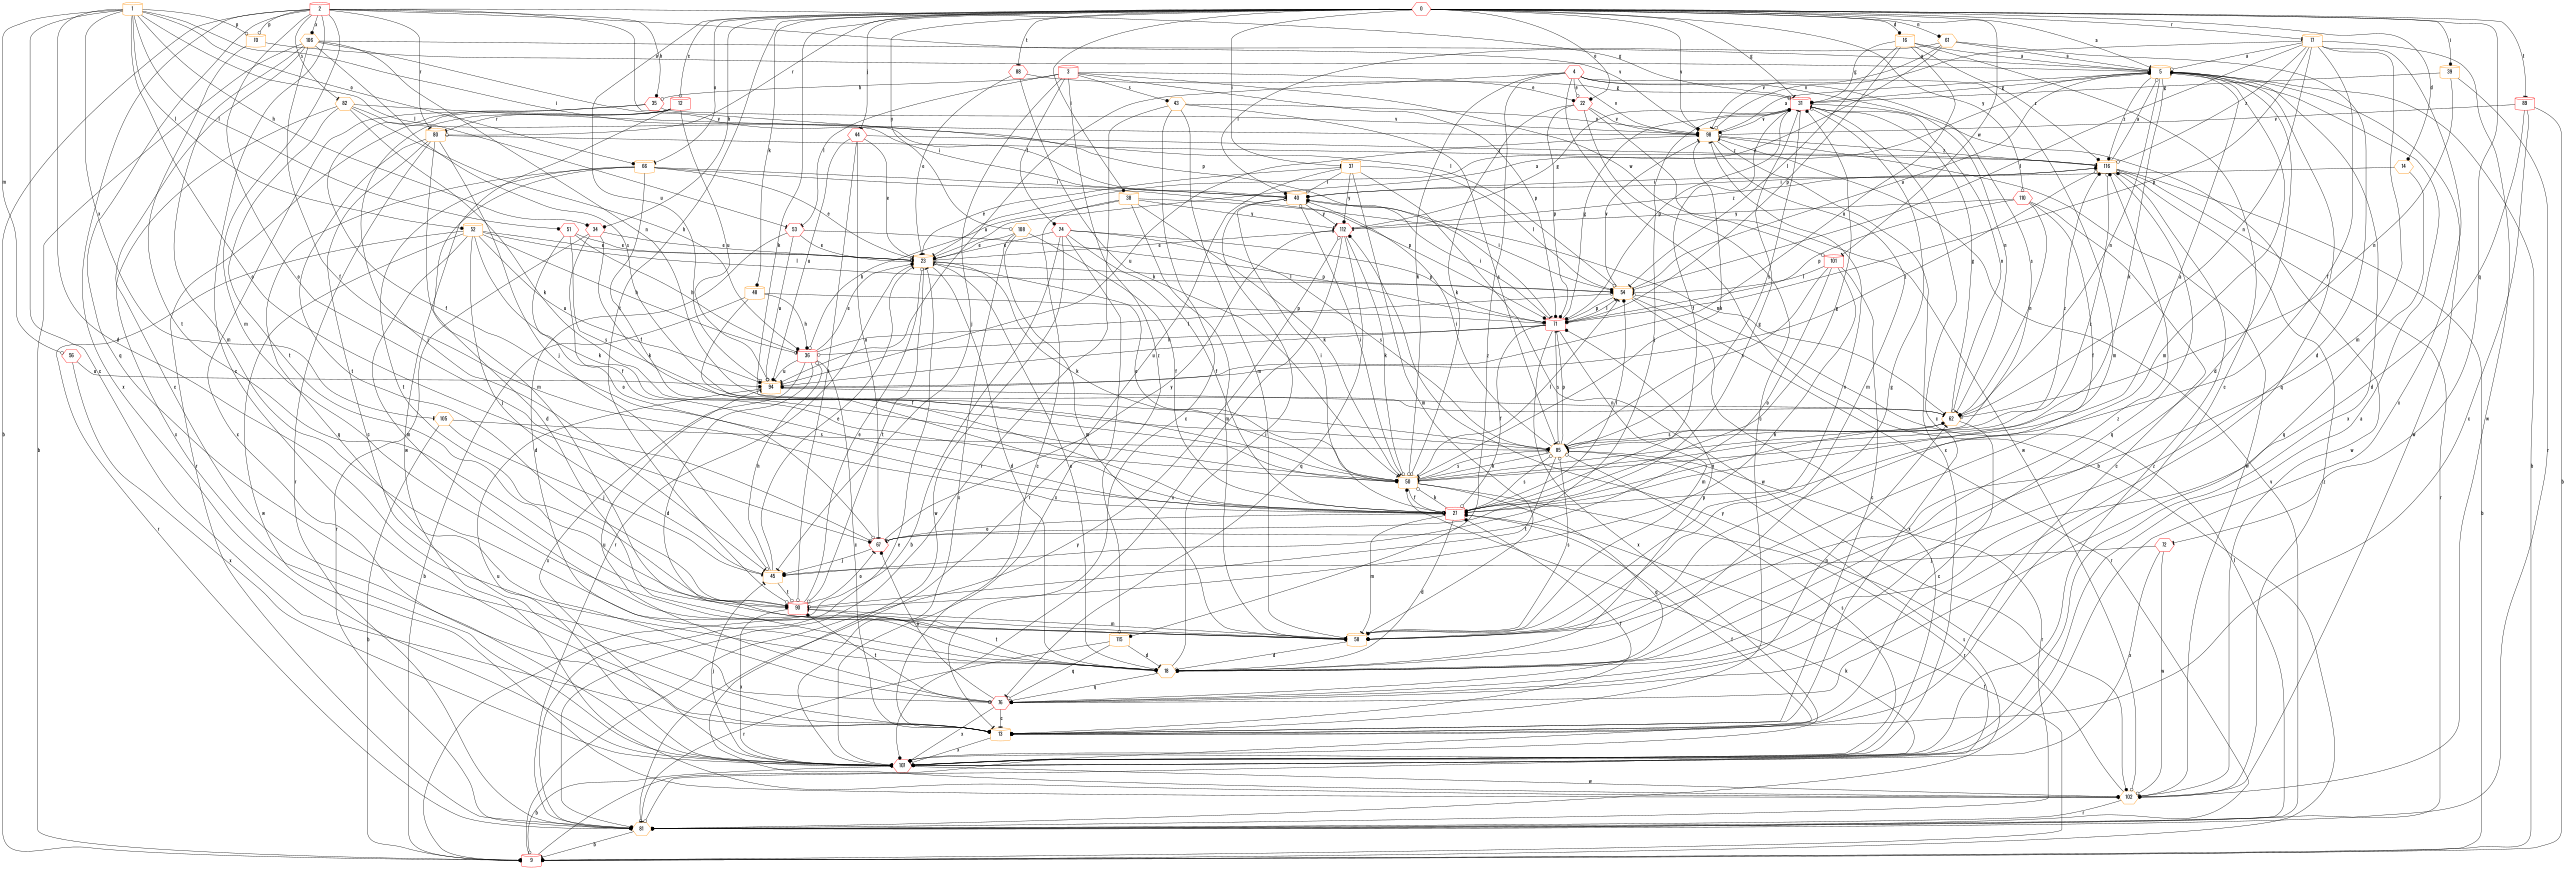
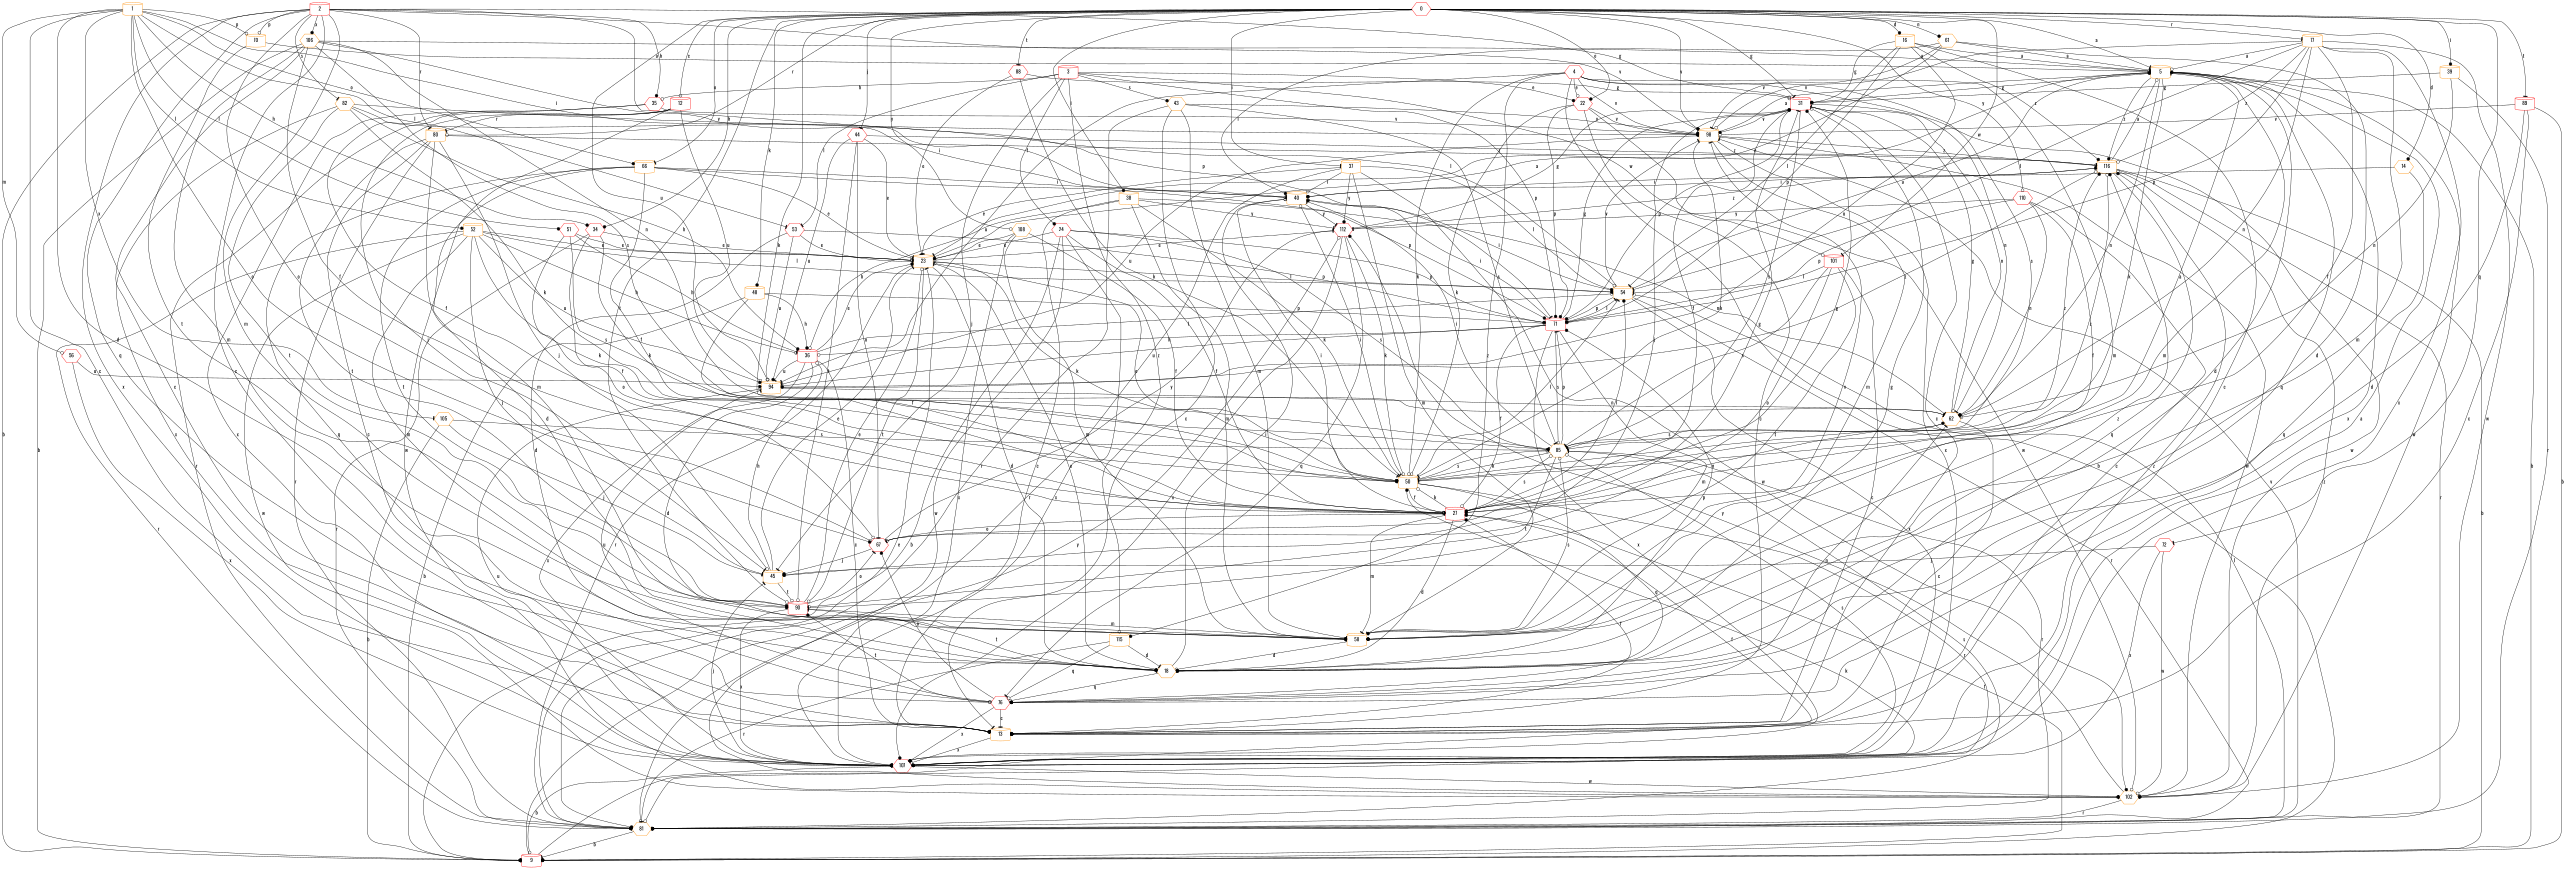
(1775, 435) -> (1775, 435)
